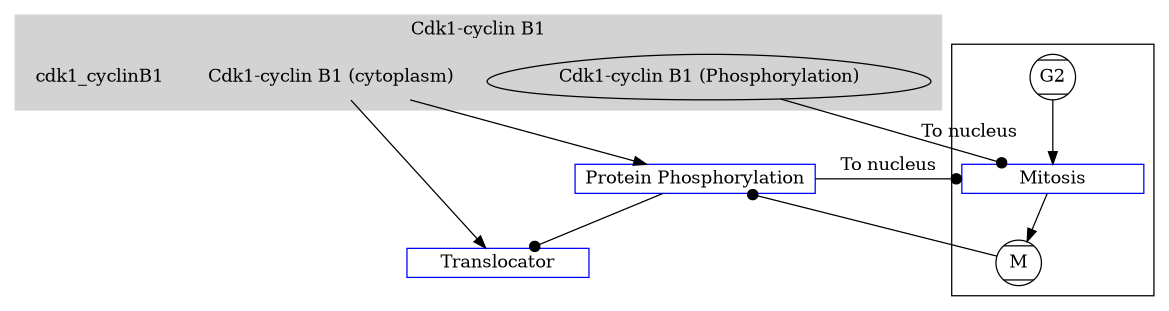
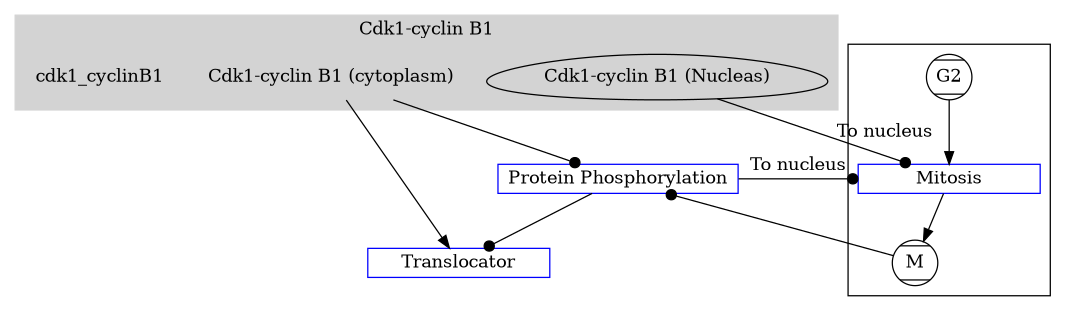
(709, 77) -> (657, 77)
(522, 130) -> (482, 130)
